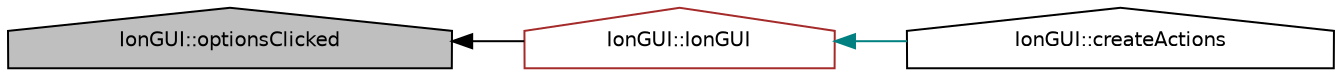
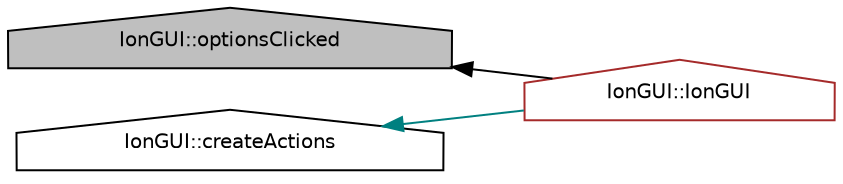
(881, 41) -> (463, 117)
